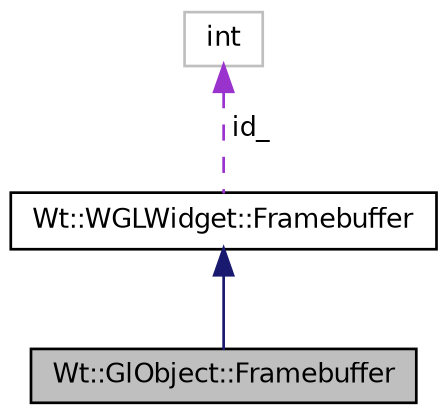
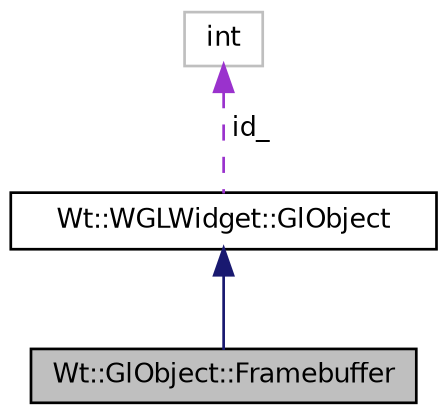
(224, 221) -> (224, 221)
